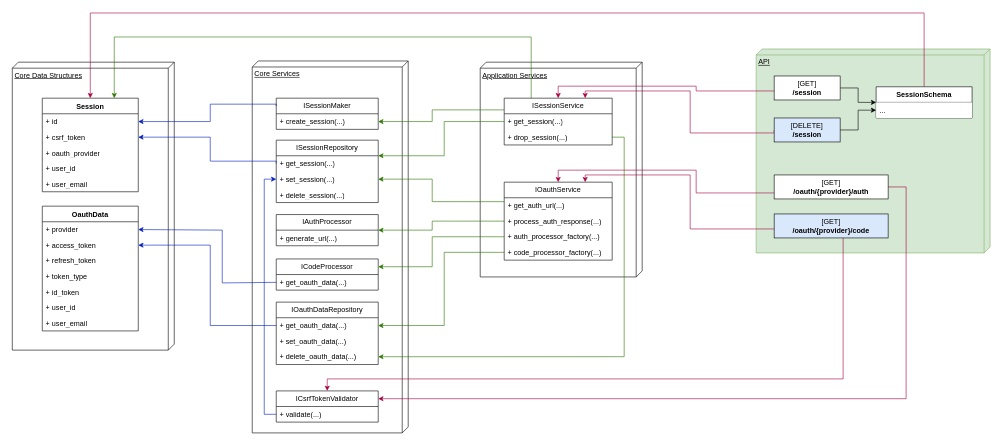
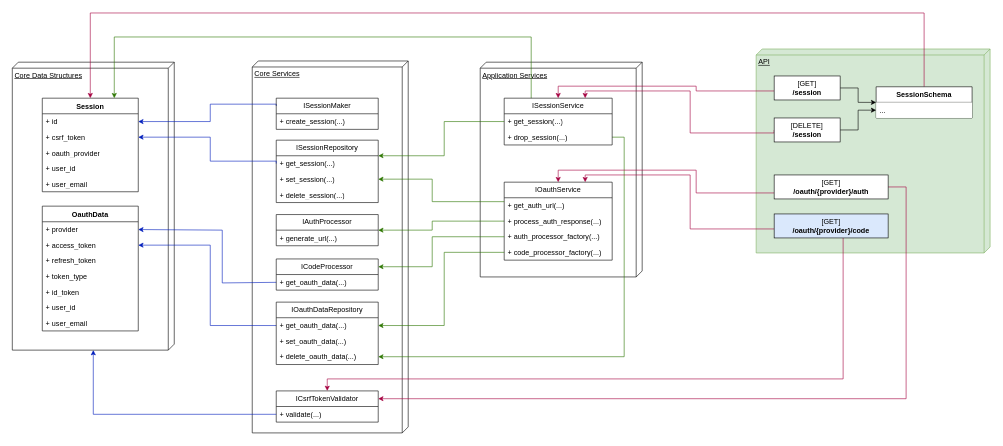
(414, 121) -> none
(807, 130) -> (807, 130)
(266, 179) -> (93, 414)
